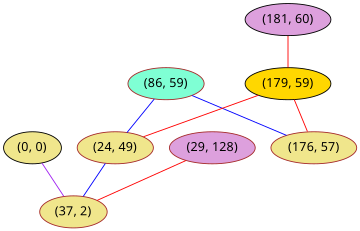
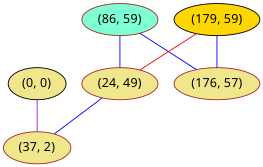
(288, 20) -> none
(301, 116) -> (217, 52)
(212, 148) -> none
